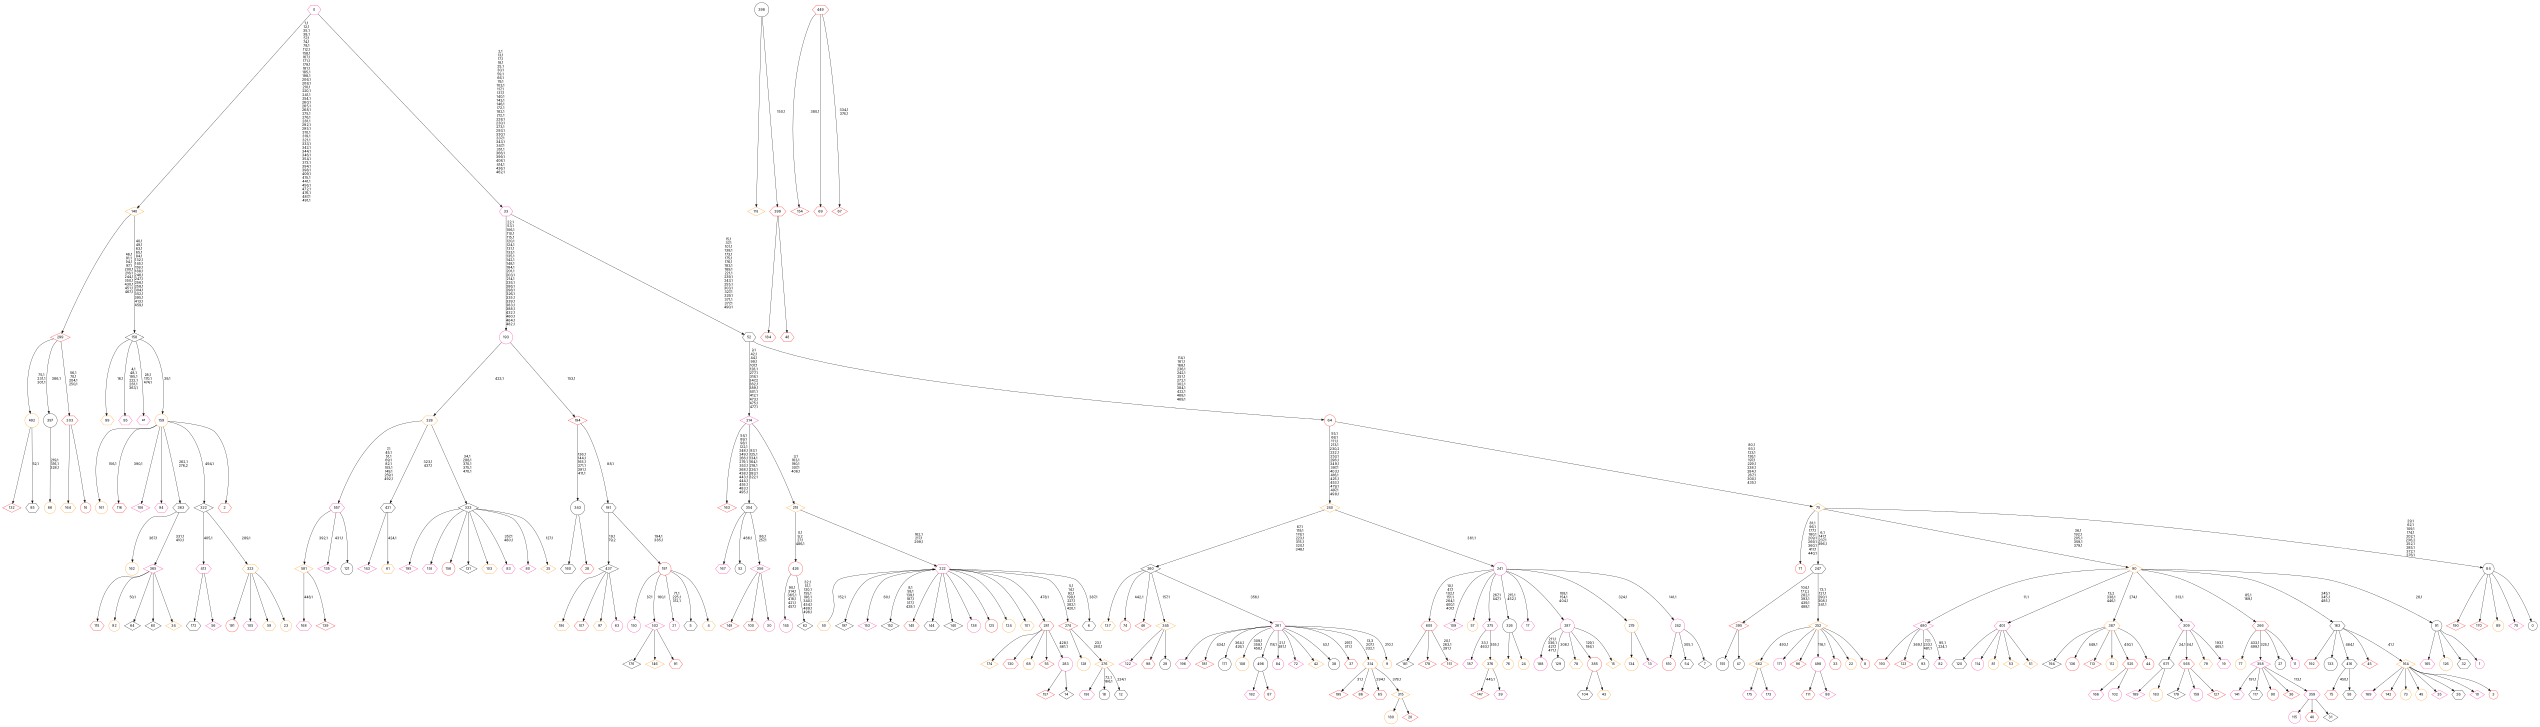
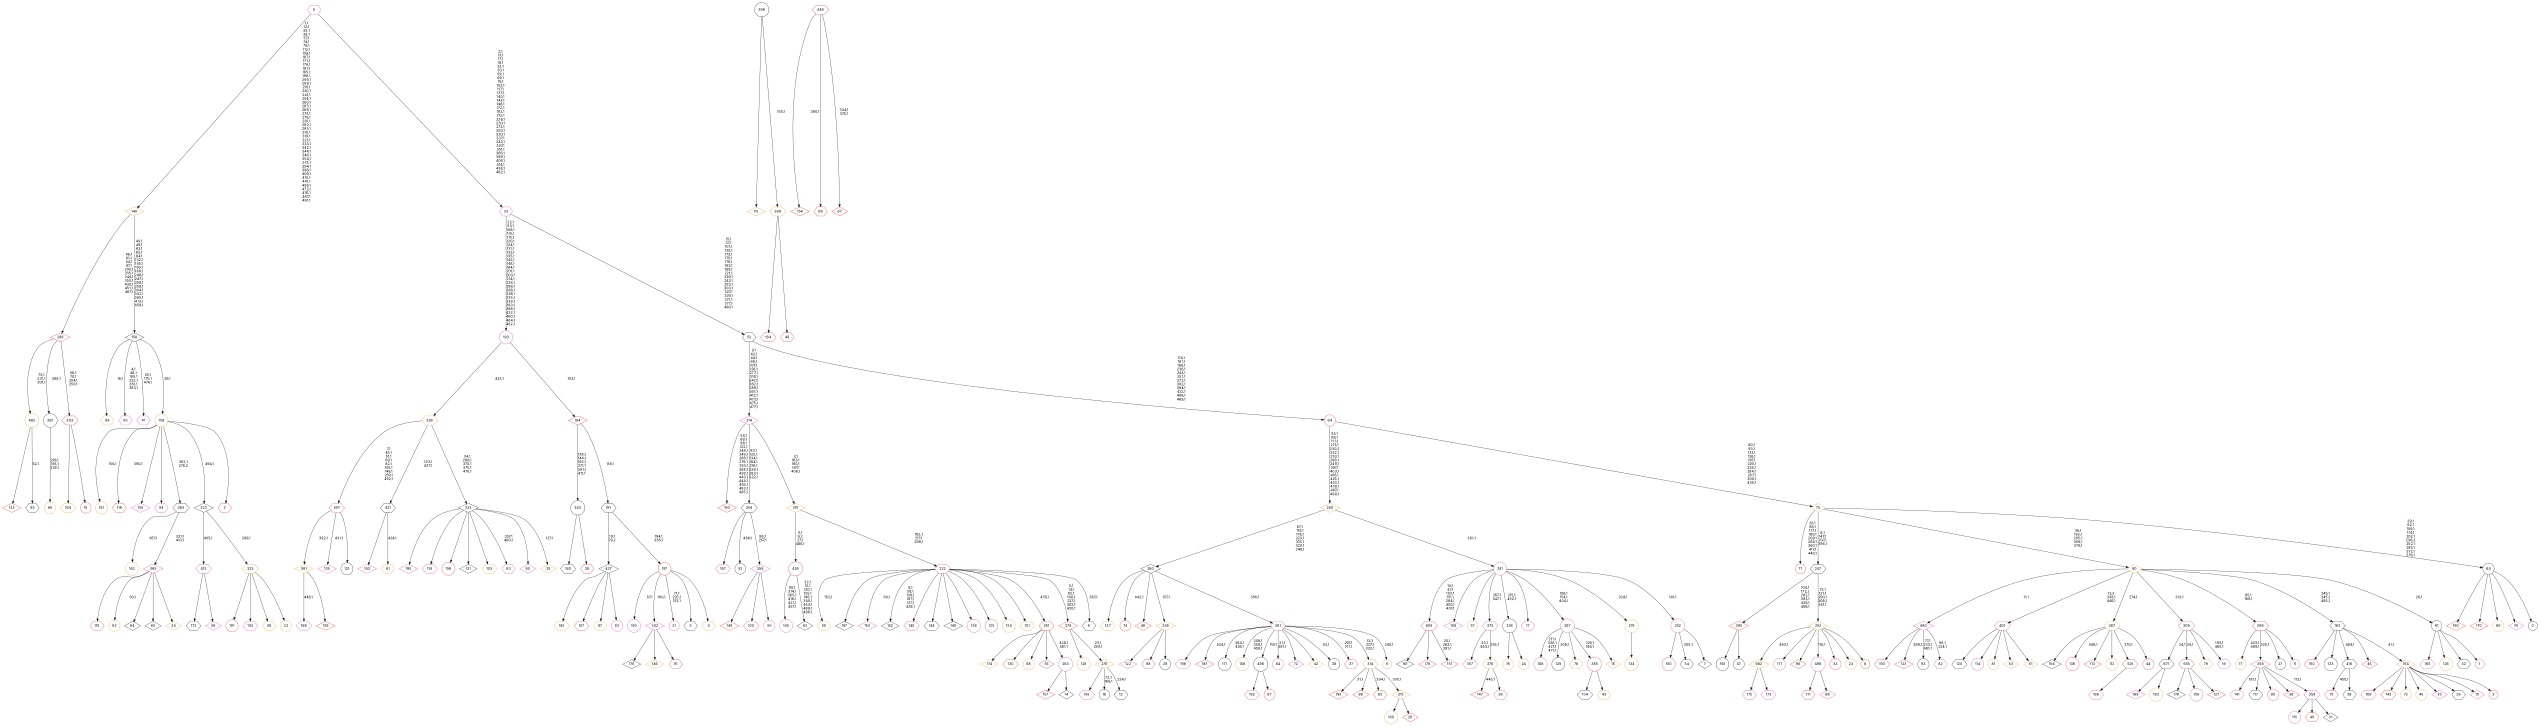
(778, 211) -> (778, 211)
(863, 575) -> (859, 573)
(1389, 645) -> (1389, 645)
(2129, 645) -> (2129, 645)
(1650, 664) -> none
(2115, 695) -> none
